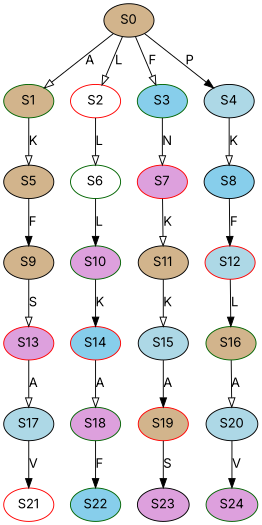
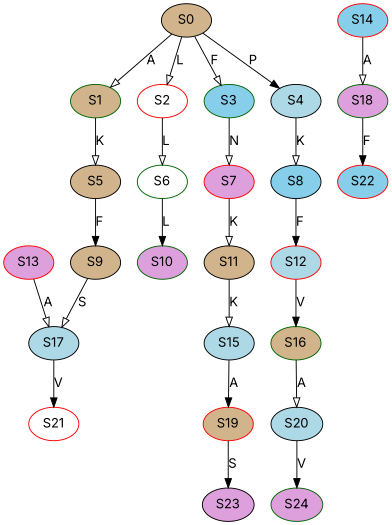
(29, 298) -> (77, 299)
(96, 298) -> none
(235, 303) -> (301, 303)
(96, 505) -> (363, 182)
